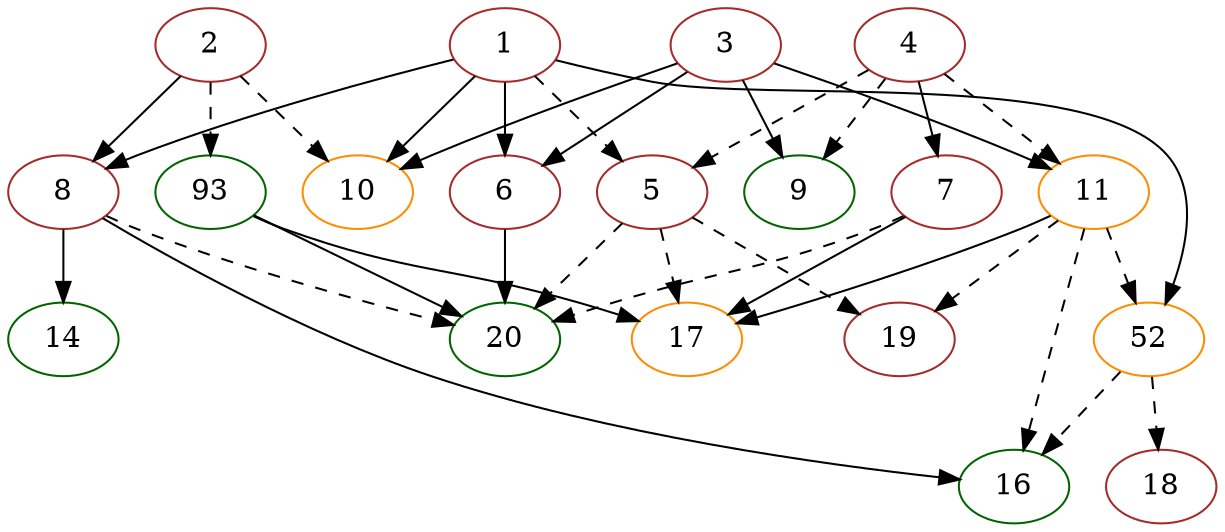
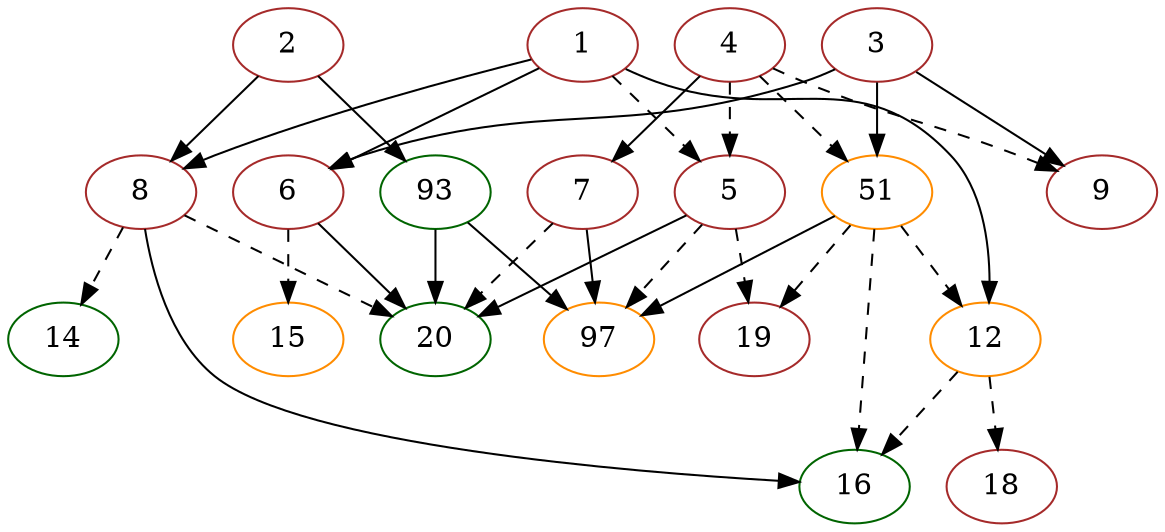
(211, 109) -> (363, 120)
(358, 192) -> none
(799, 192) -> (1102, 192)
(1094, 192) -> (877, 192)
(63, 256) -> (107, 257)
(586, 258) -> (606, 254)
none -> (288, 339)
(687, 339) -> (599, 339)
(1149, 339) -> (985, 339)
